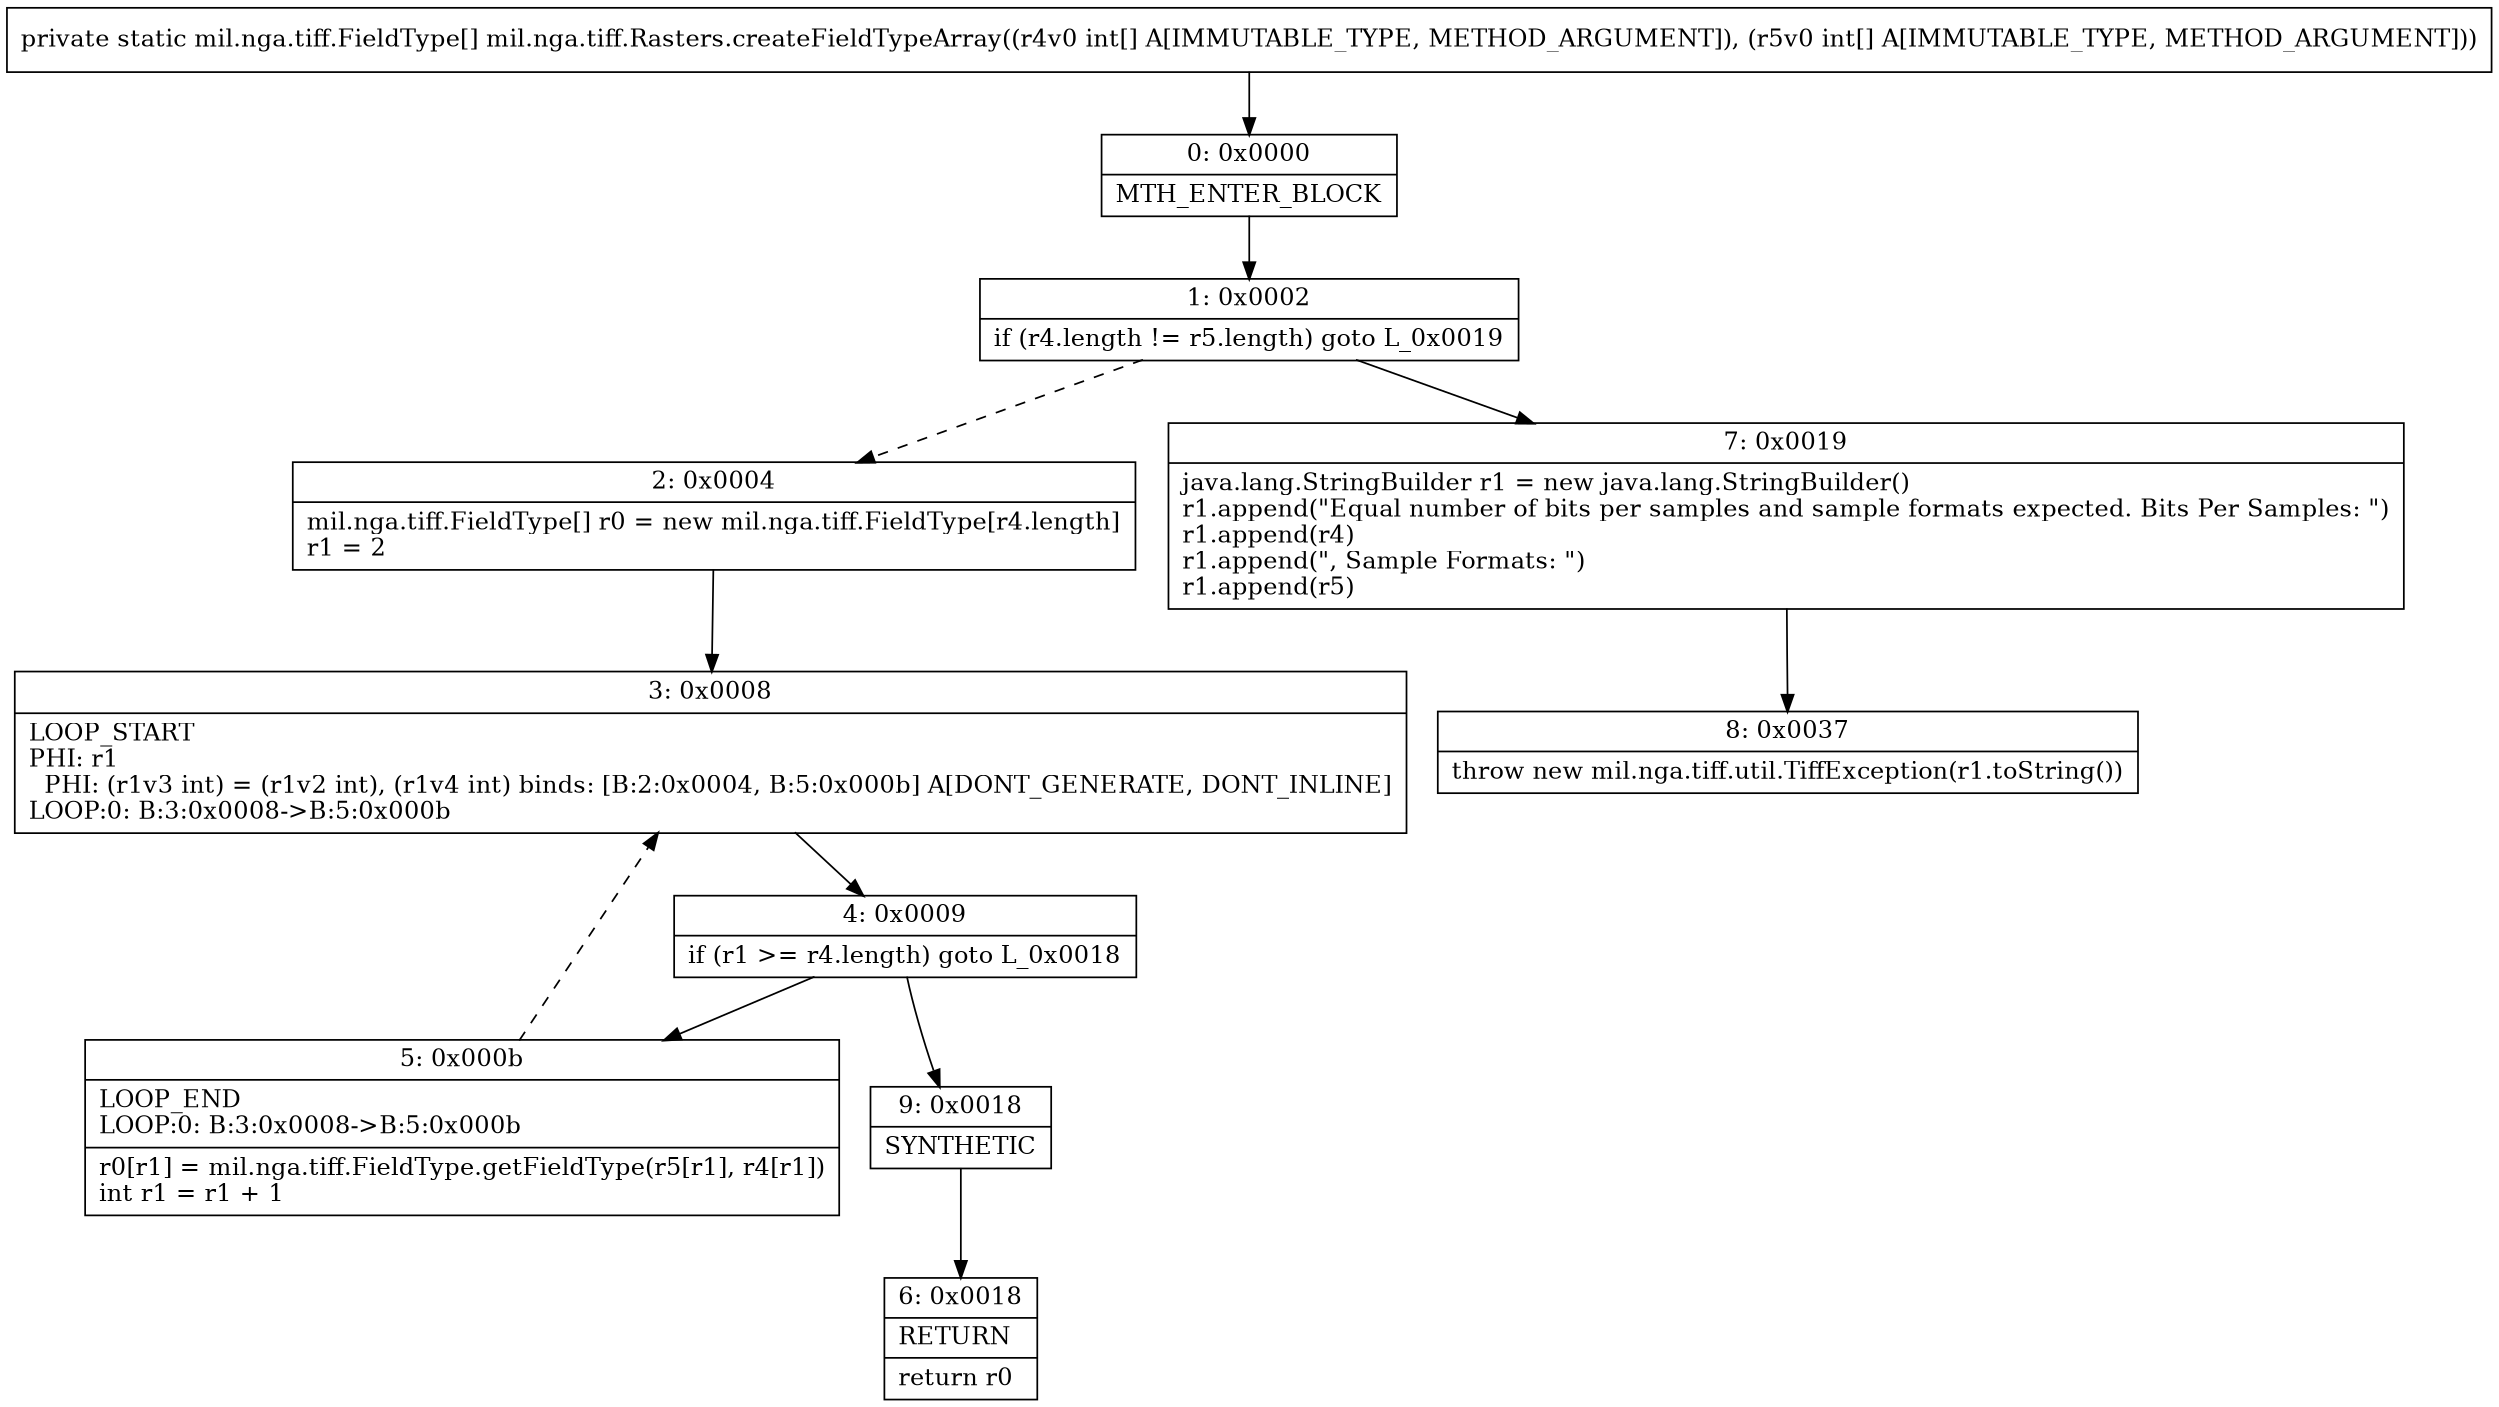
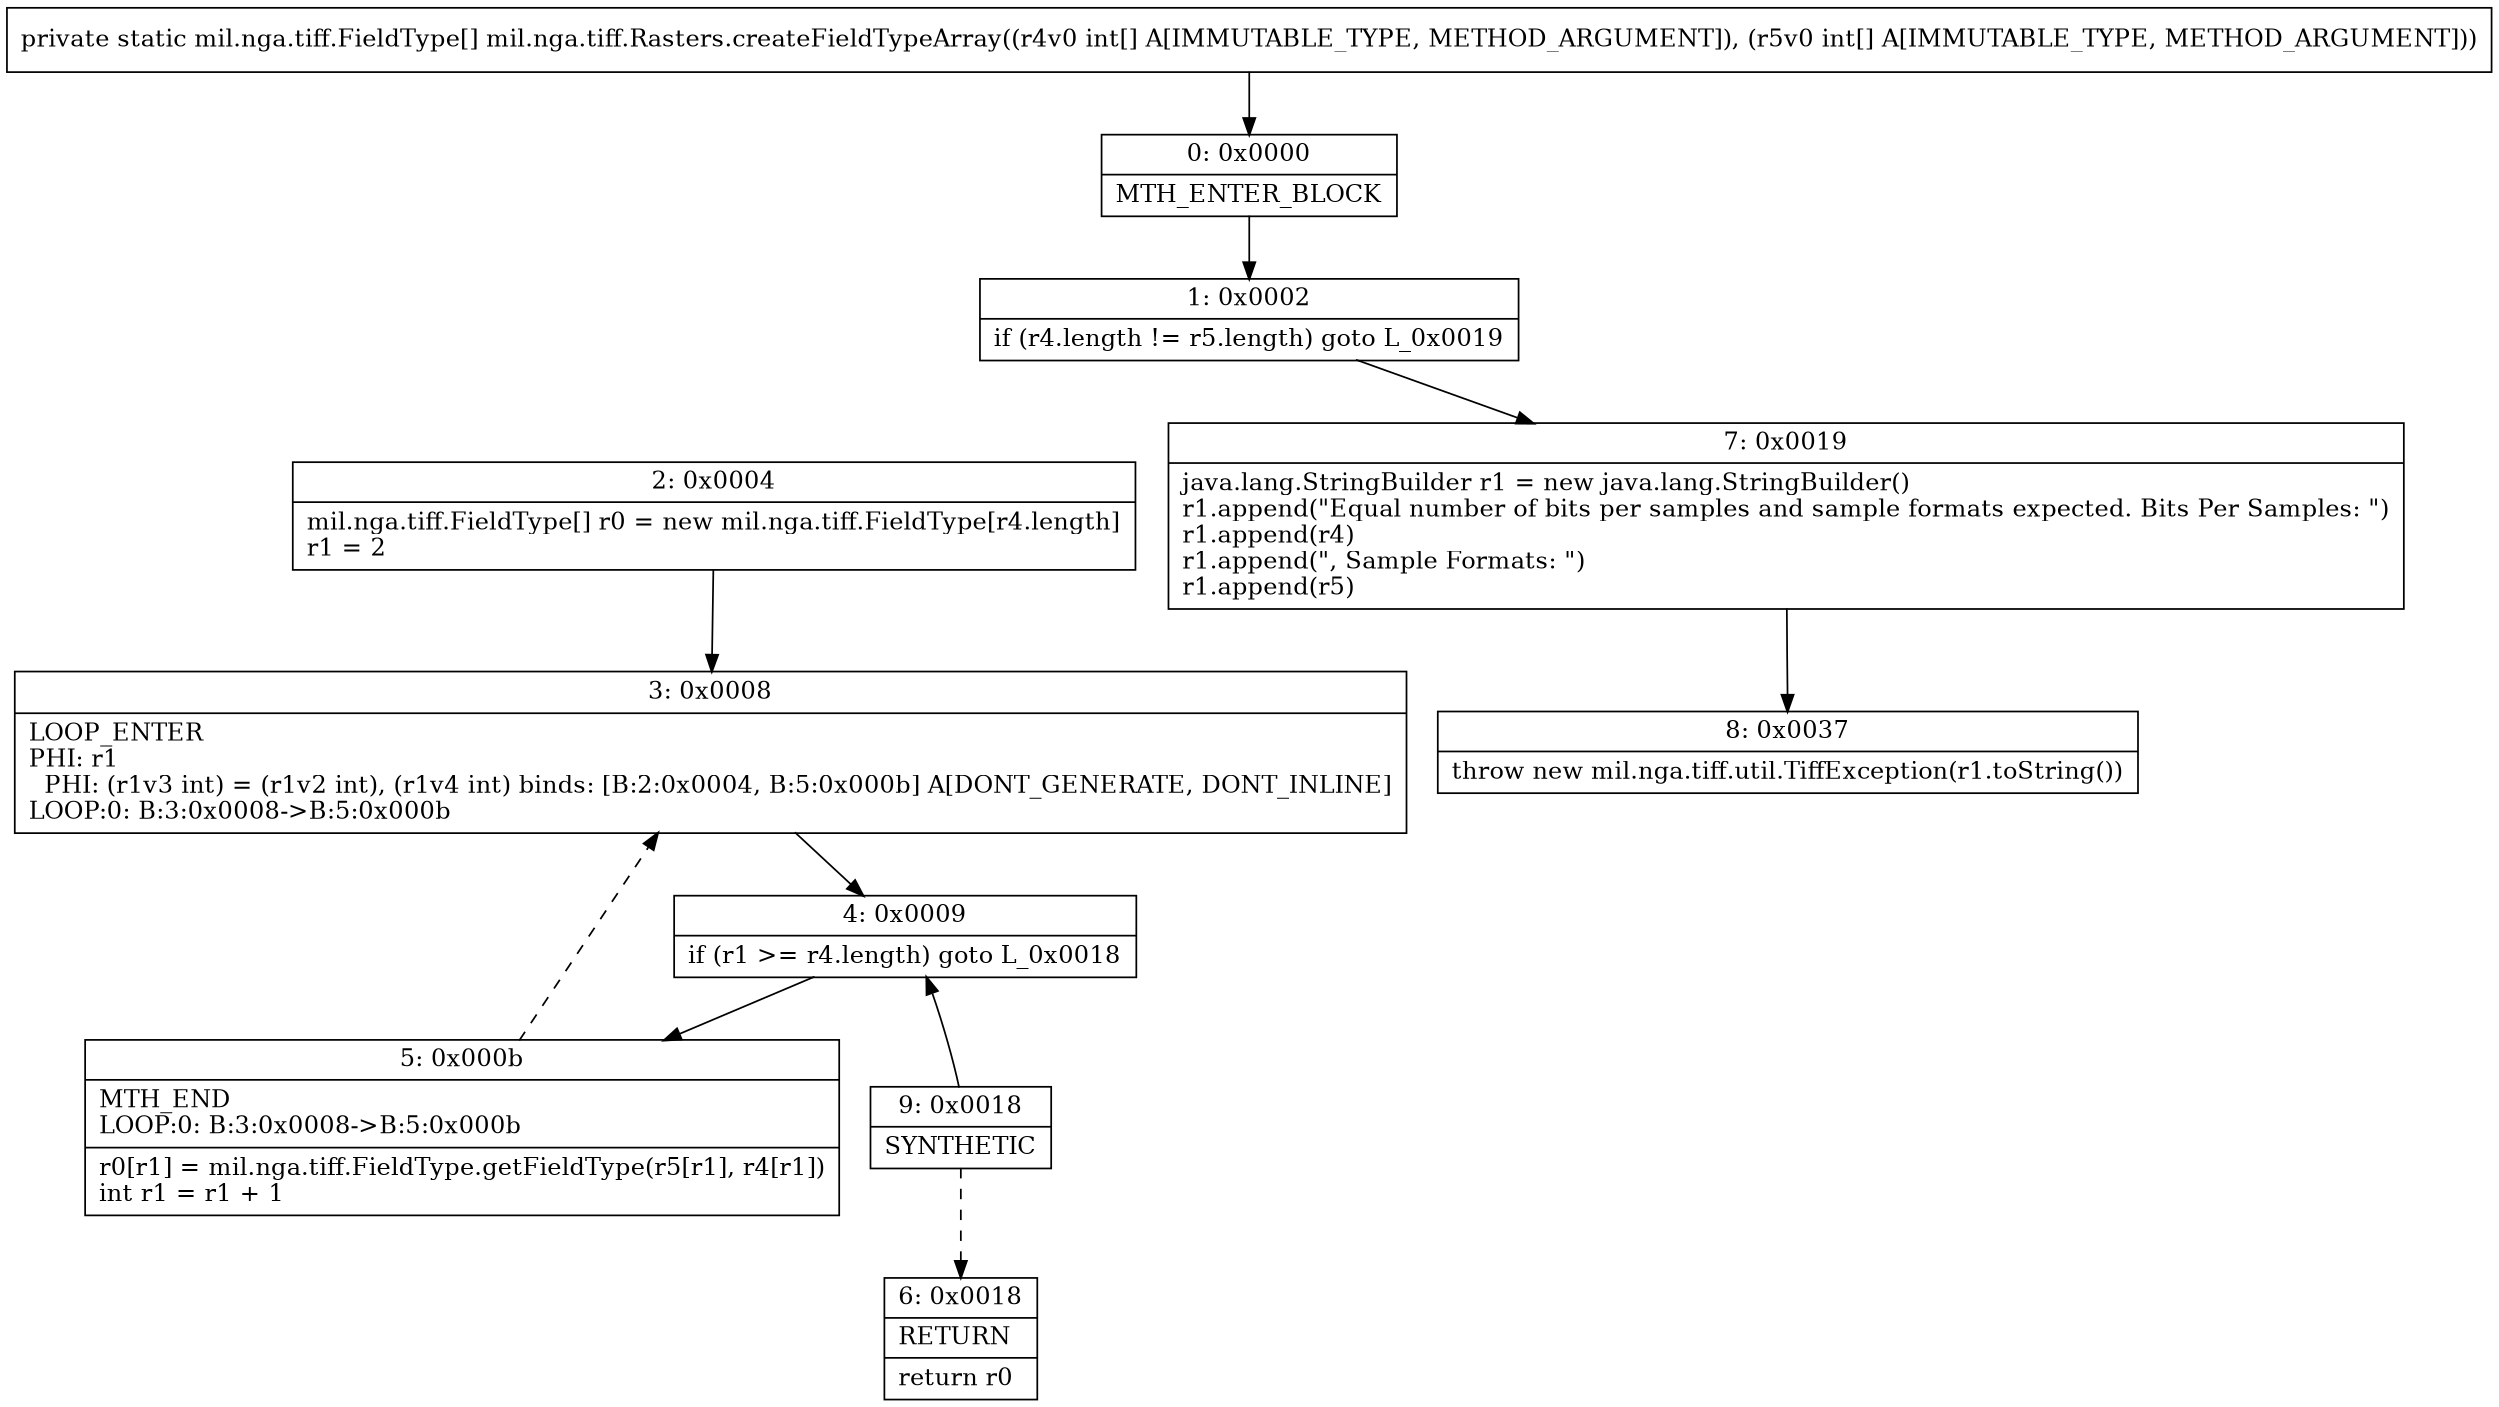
(1008, 408) -> none
(112, 733) -> (116, 733)
(919, 1024) -> (947, 1040)
(170, 1100) -> (165, 1100)
(961, 1214) -> (961, 1214)
